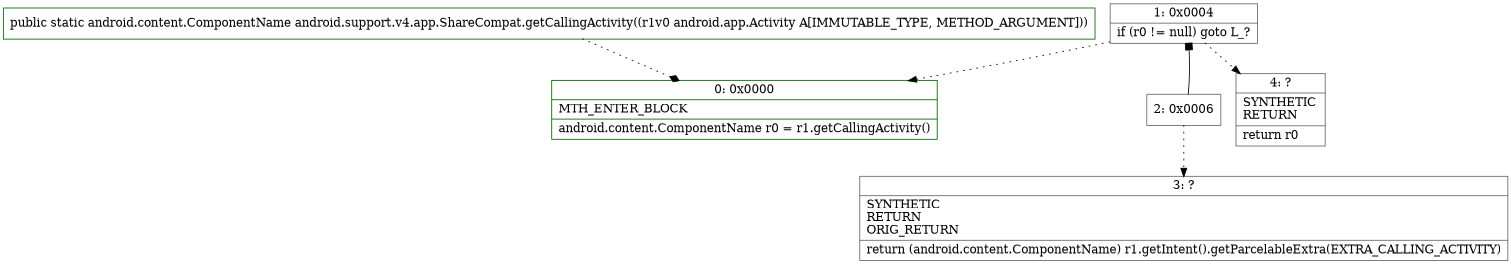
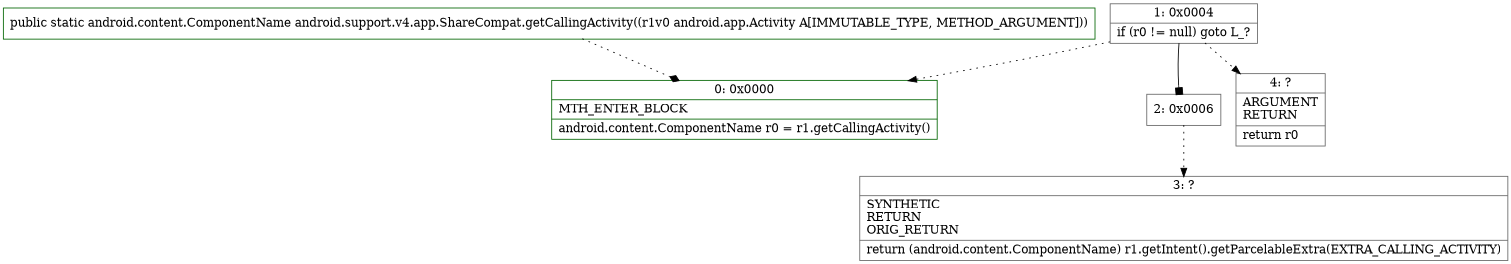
(1189, 73) -> (1178, 64)
(1280, 103) -> (1281, 103)
